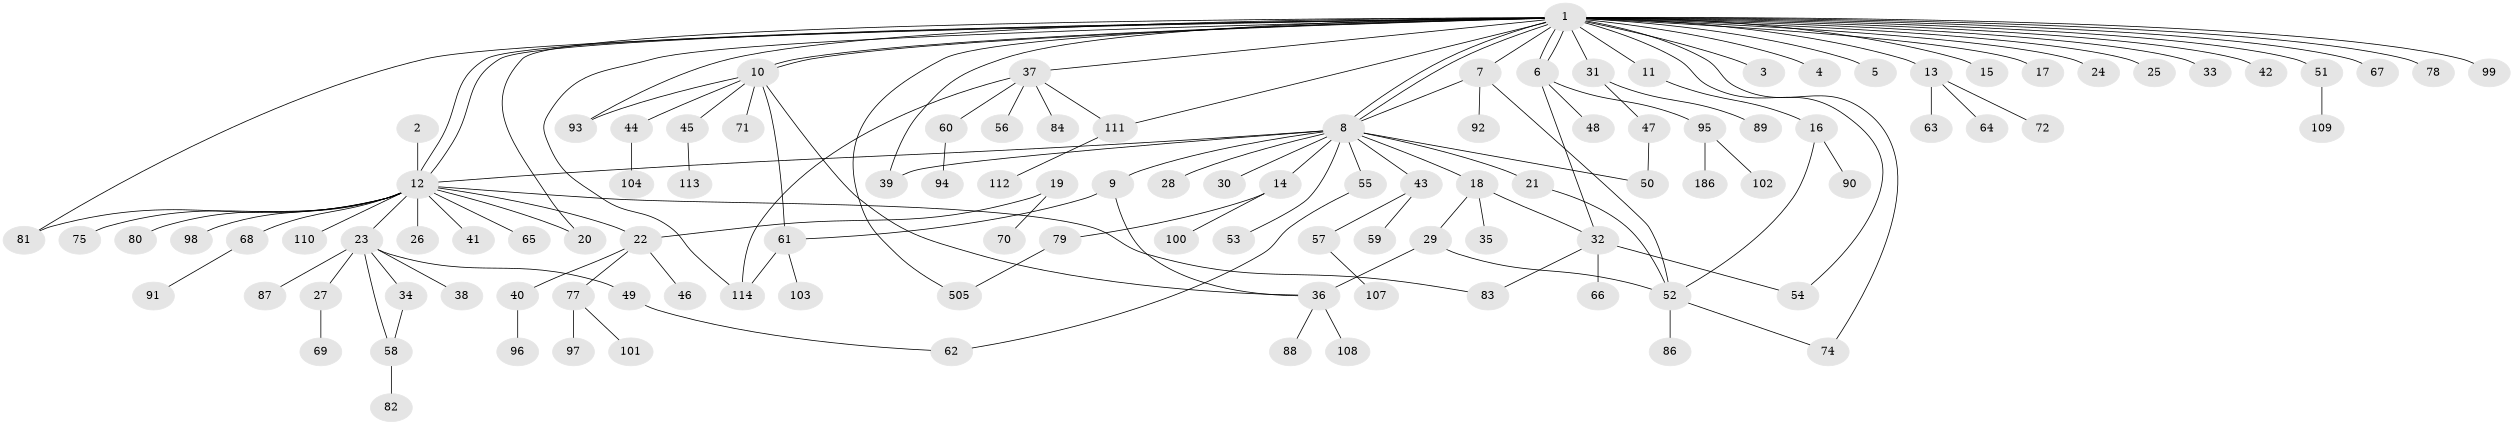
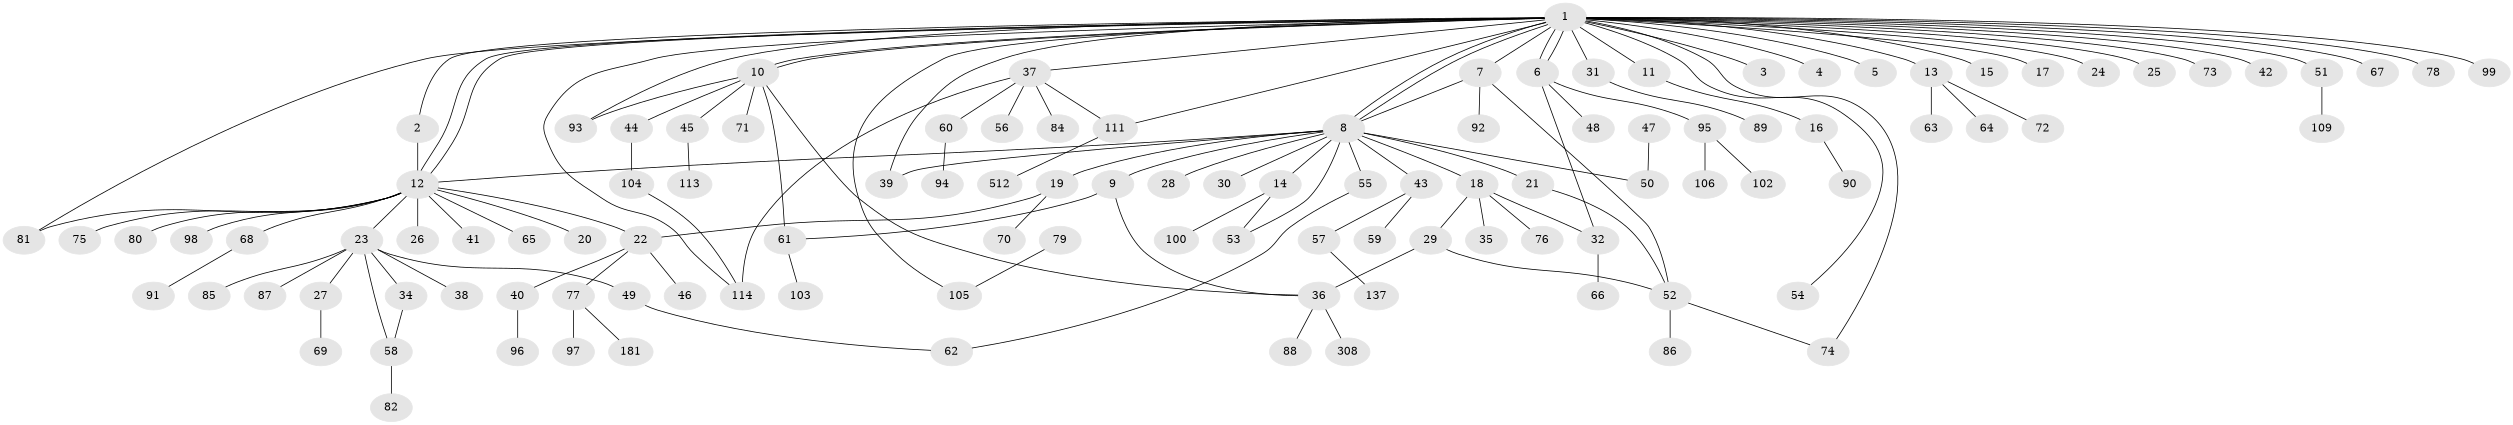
(934, 26) -> (964, 27)
(2210, 73) -> (2210, 73)
(1615, 94) -> none
none -> (1190, 146)
(1000, 184) -> (1000, 184)
(1705, 184) -> (1705, 184)
(1174, 220) -> (1257, 212)
(1767, 228) -> none
(305, 240) -> none
none -> (1542, 240)
(764, 268) -> (695, 227)
(1698, 268) -> none
none -> (209, 296)
(959, 296) -> (959, 296)
(1376, 296) -> (1376, 296)
(1488, 296) -> none
(631, 352) -> (631, 352)
(1348, 352) -> (1348, 352)
